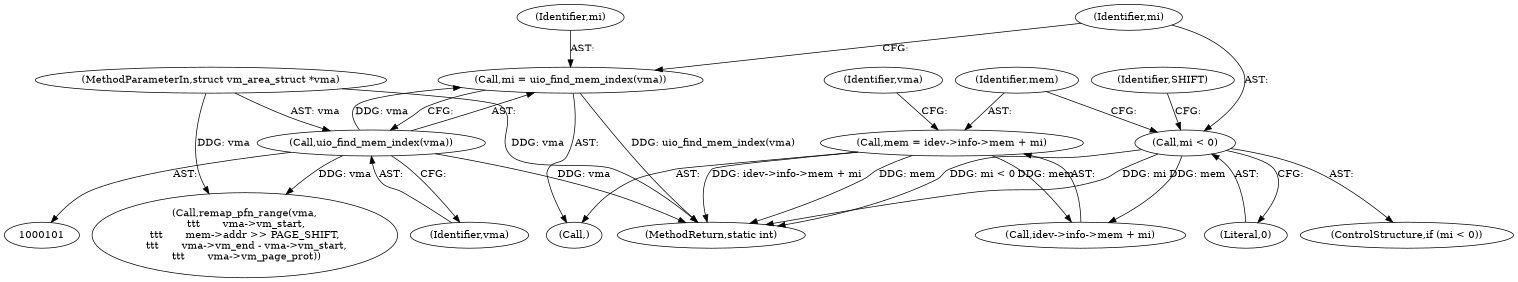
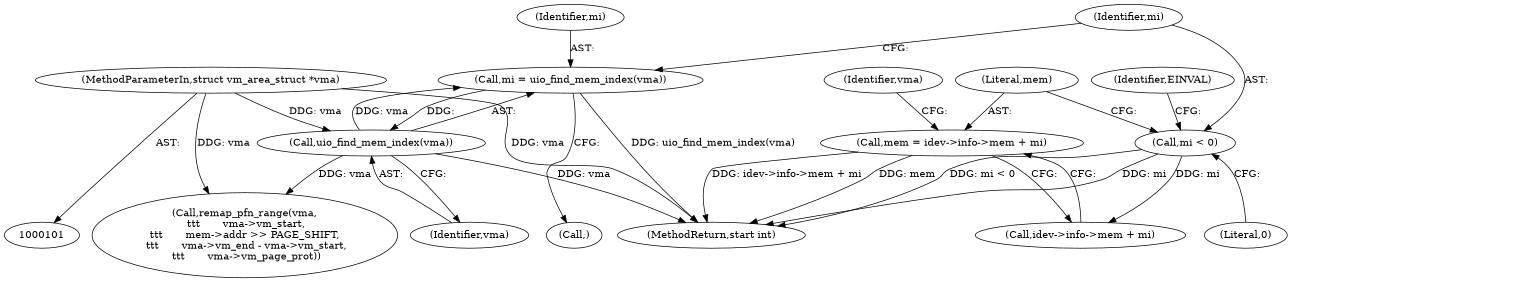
(1017, 80) -> (1017, 80)
(1163, 80) -> (1163, 80)
(315, 112) -> (315, 112)
(442, 112) -> (442, 112)
(589, 143) -> (589, 143)
(708, 166) -> none
(168, 170) -> (128, 155)
(1274, 170) -> none
(1046, 174) -> (1046, 174)
(1085, 174) -> (1085, 174)
(1198, 174) -> (1198, 174)
(1249, 174) -> (1249, 174)
(711, 235) -> (711, 235)
(1407, 235) -> none
